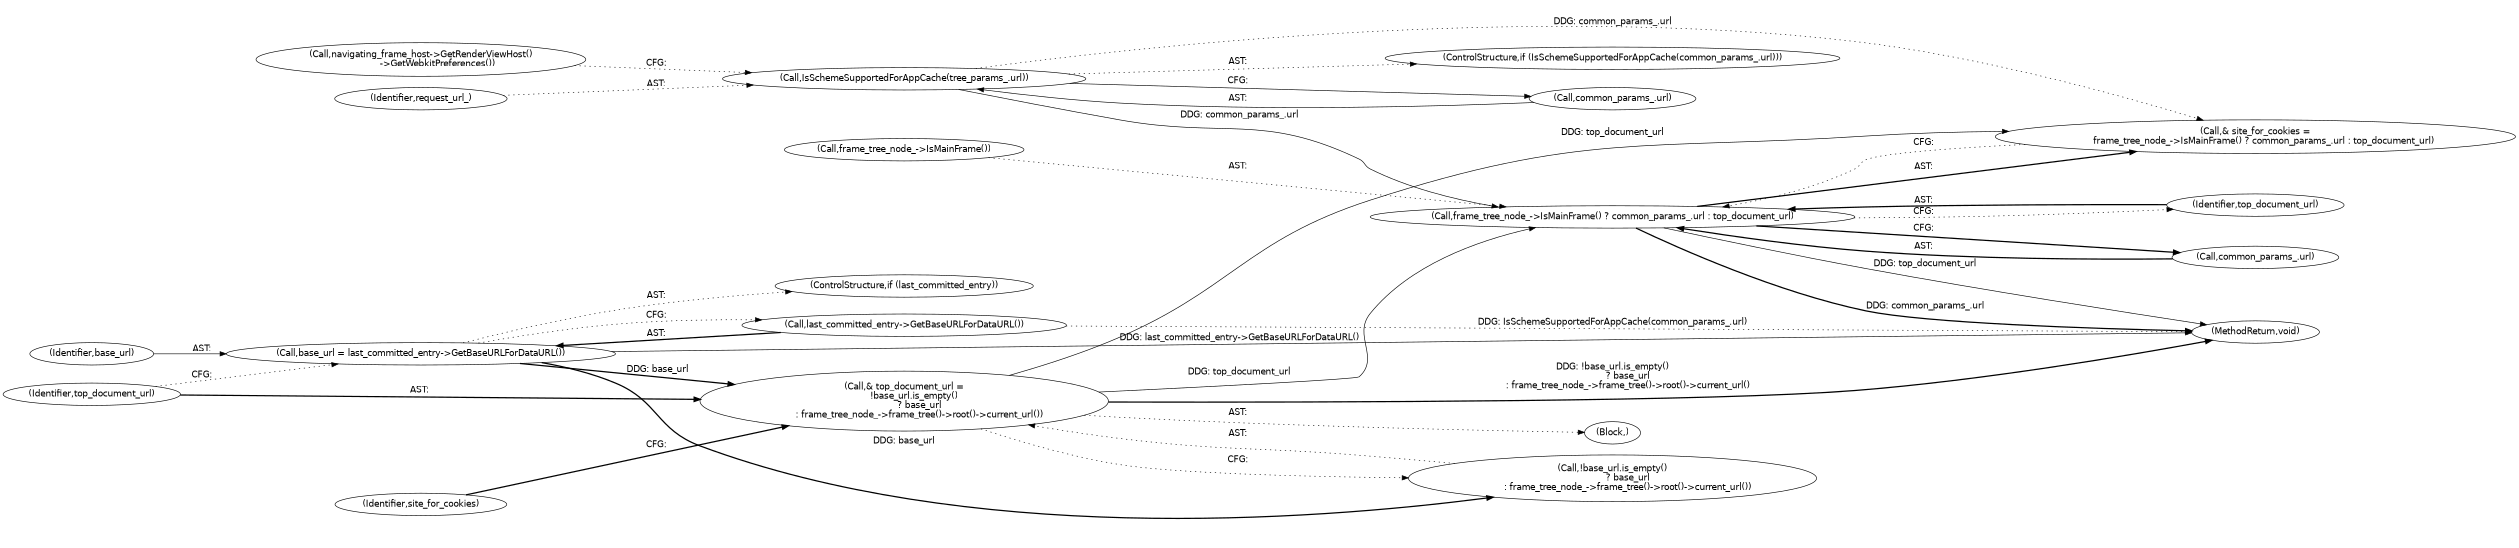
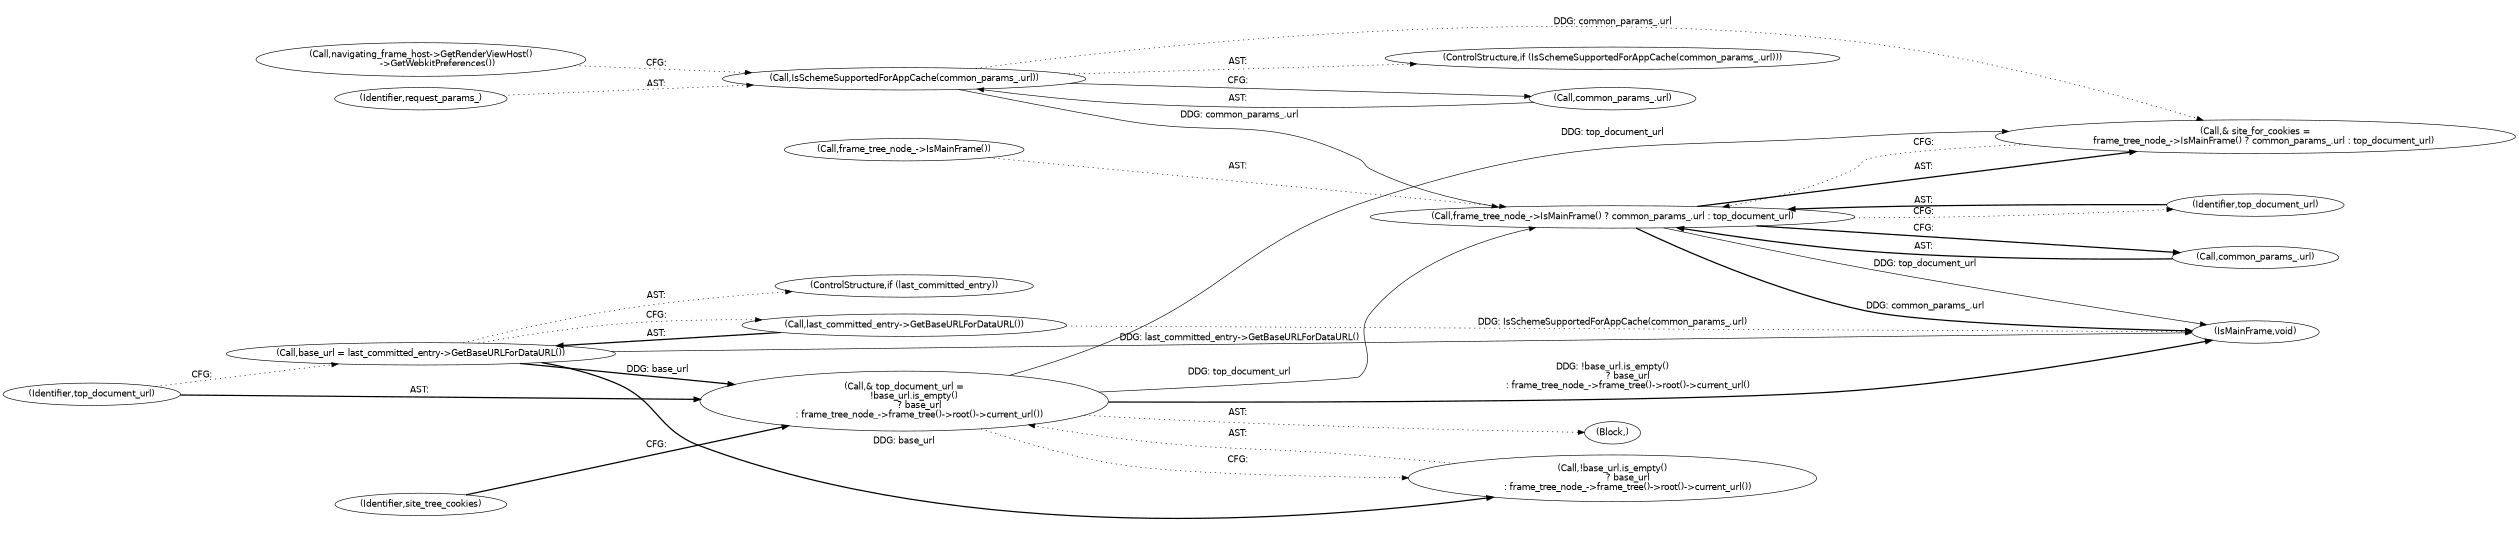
(904, 79) -> (904, 79)
(421, 99) -> (421, 99)
(2255, 332) -> (2255, 332)
(92, 354) -> none
(421, 504) -> (421, 504)
